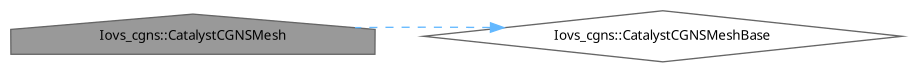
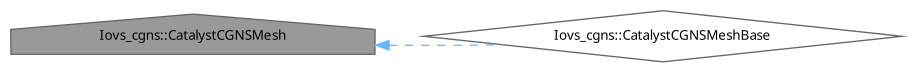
(423, 27) -> (447, 45)
